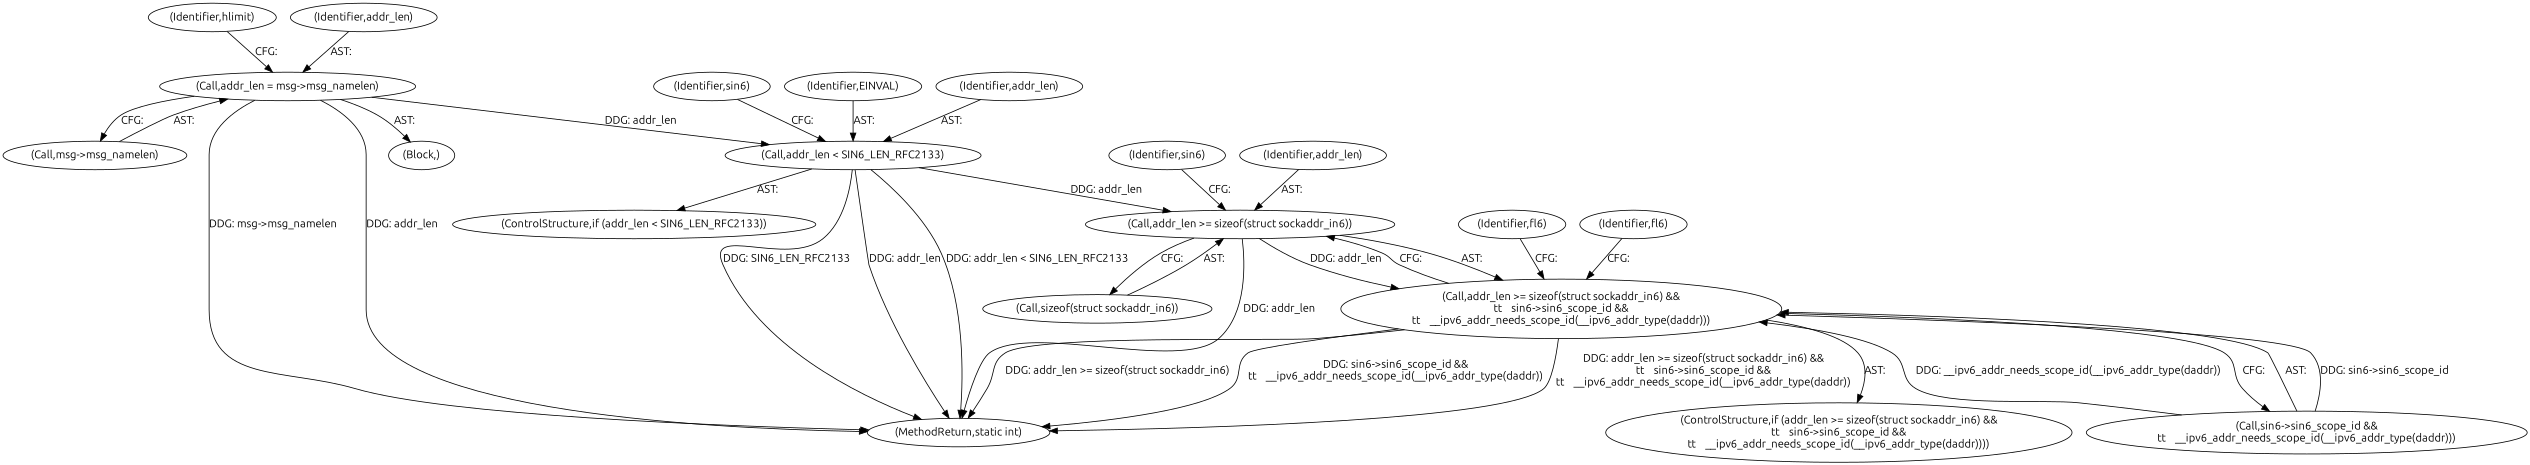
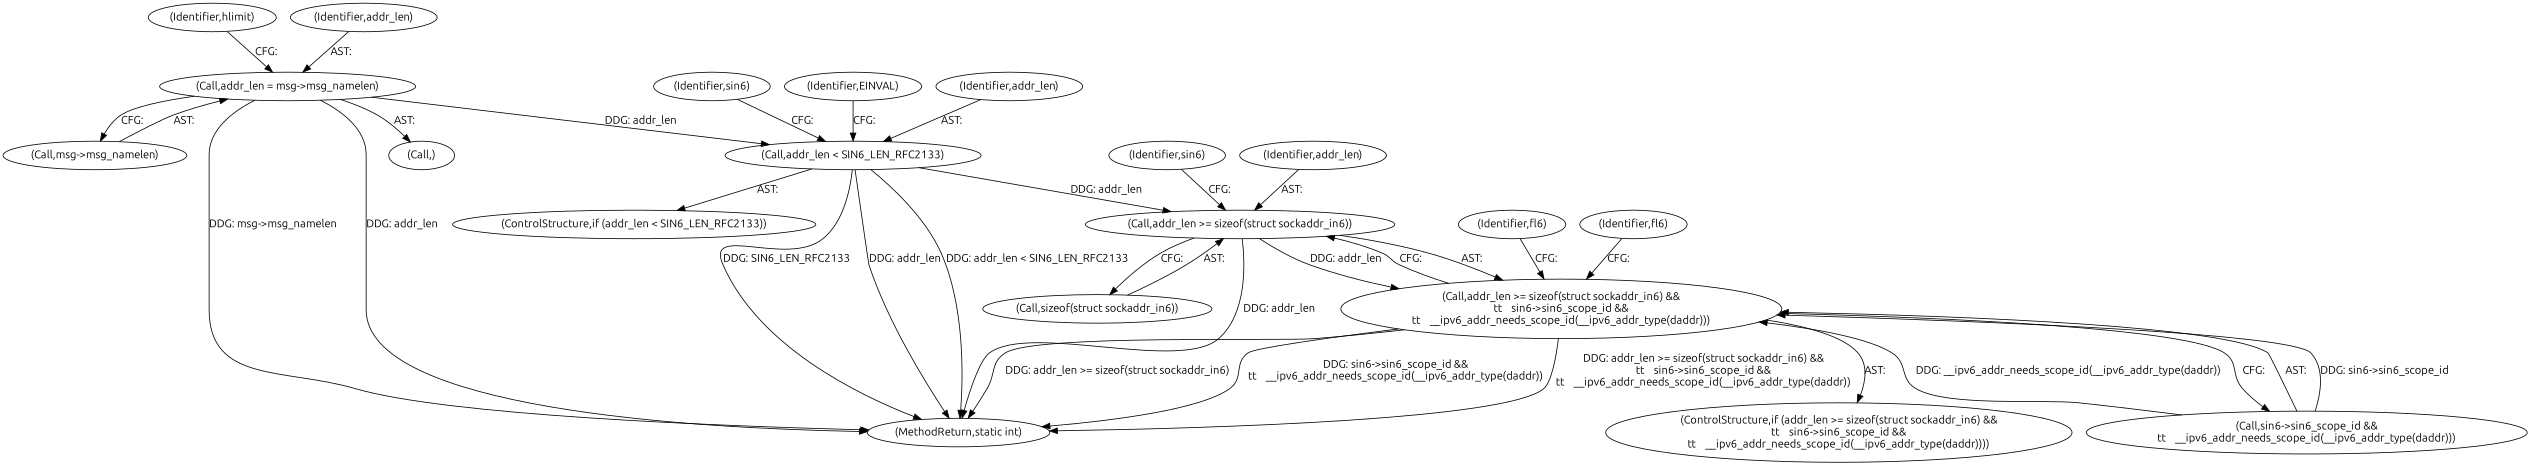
(866, 121) -> (866, 121)
(422, 155) -> (422, 155)
